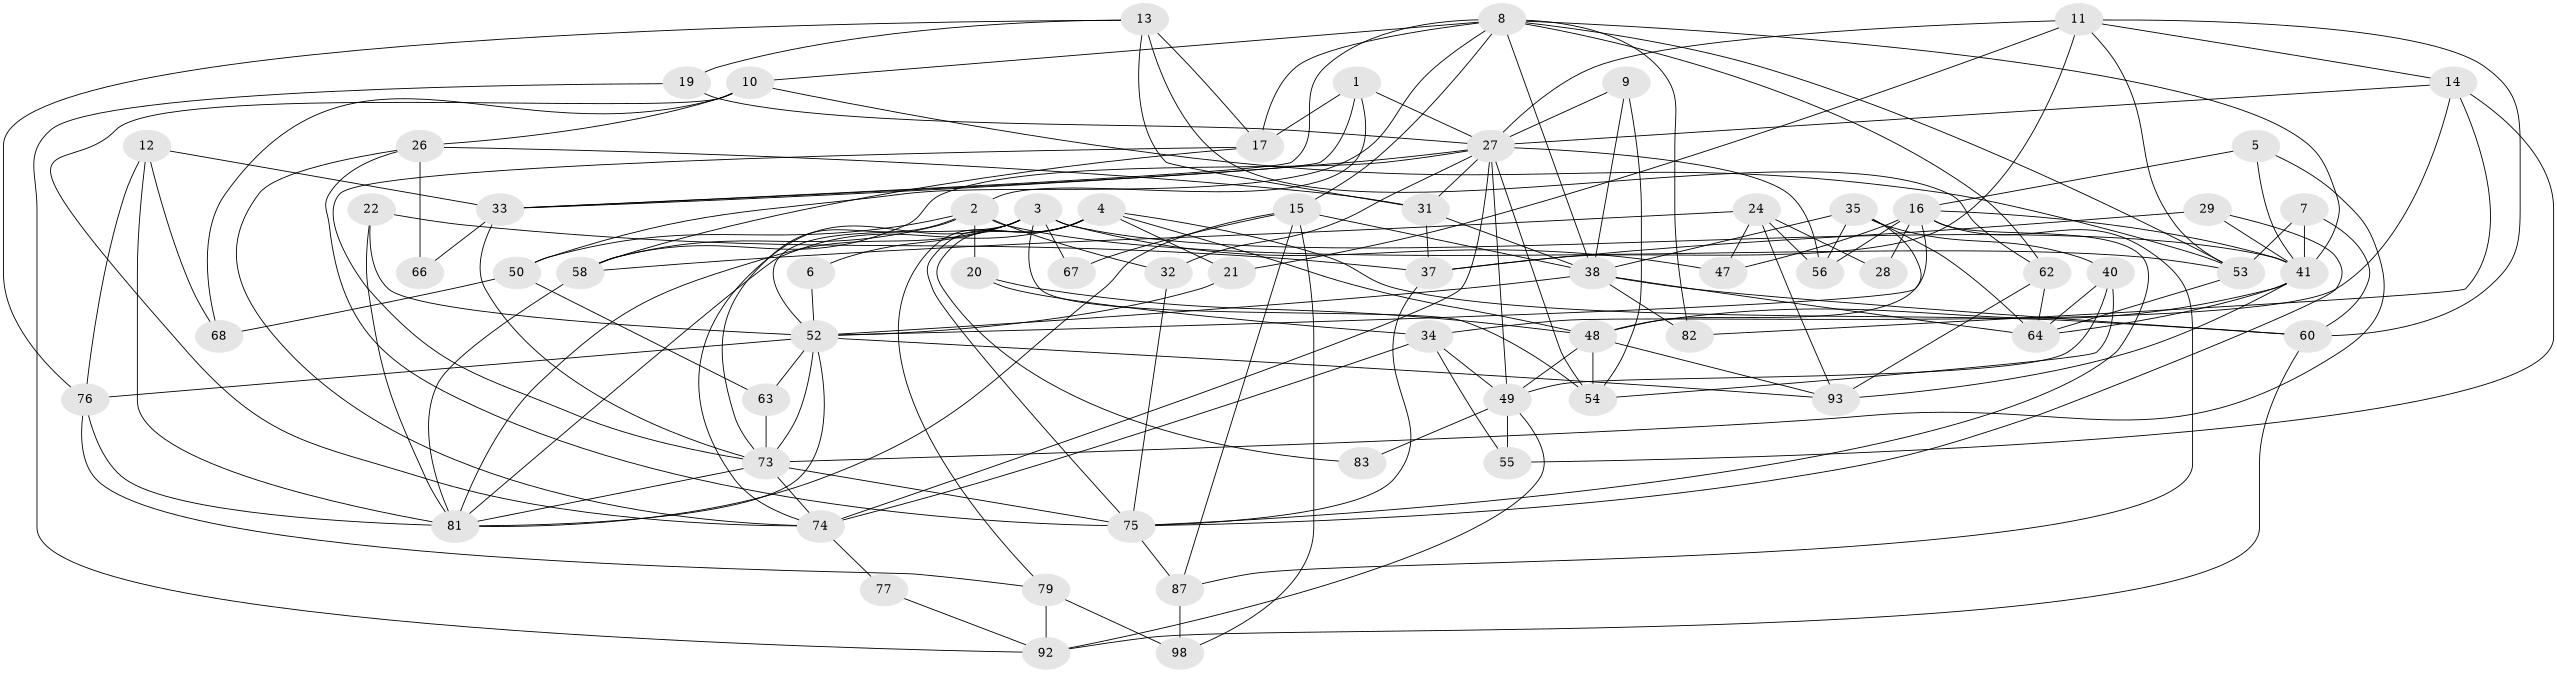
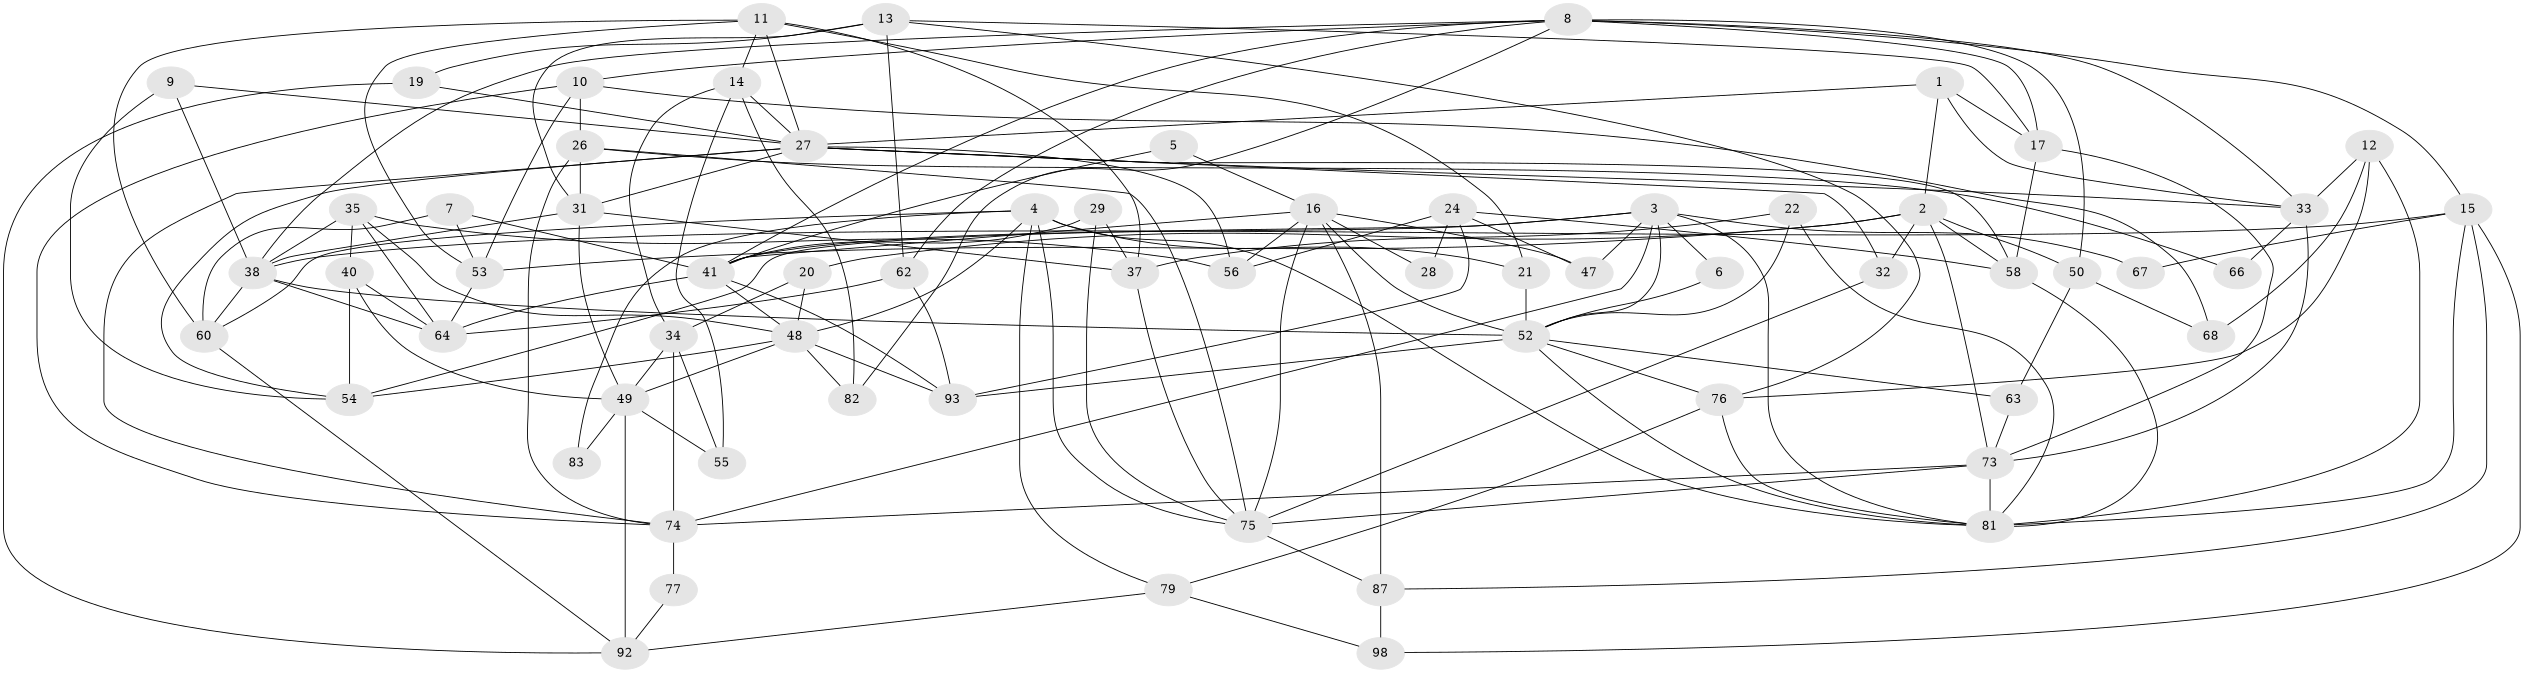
(1885, 110) -> none
(1499, 273) -> (586, 304)
(1634, 300) -> (824, 368)
(802, 403) -> none
(1703, 426) -> none
